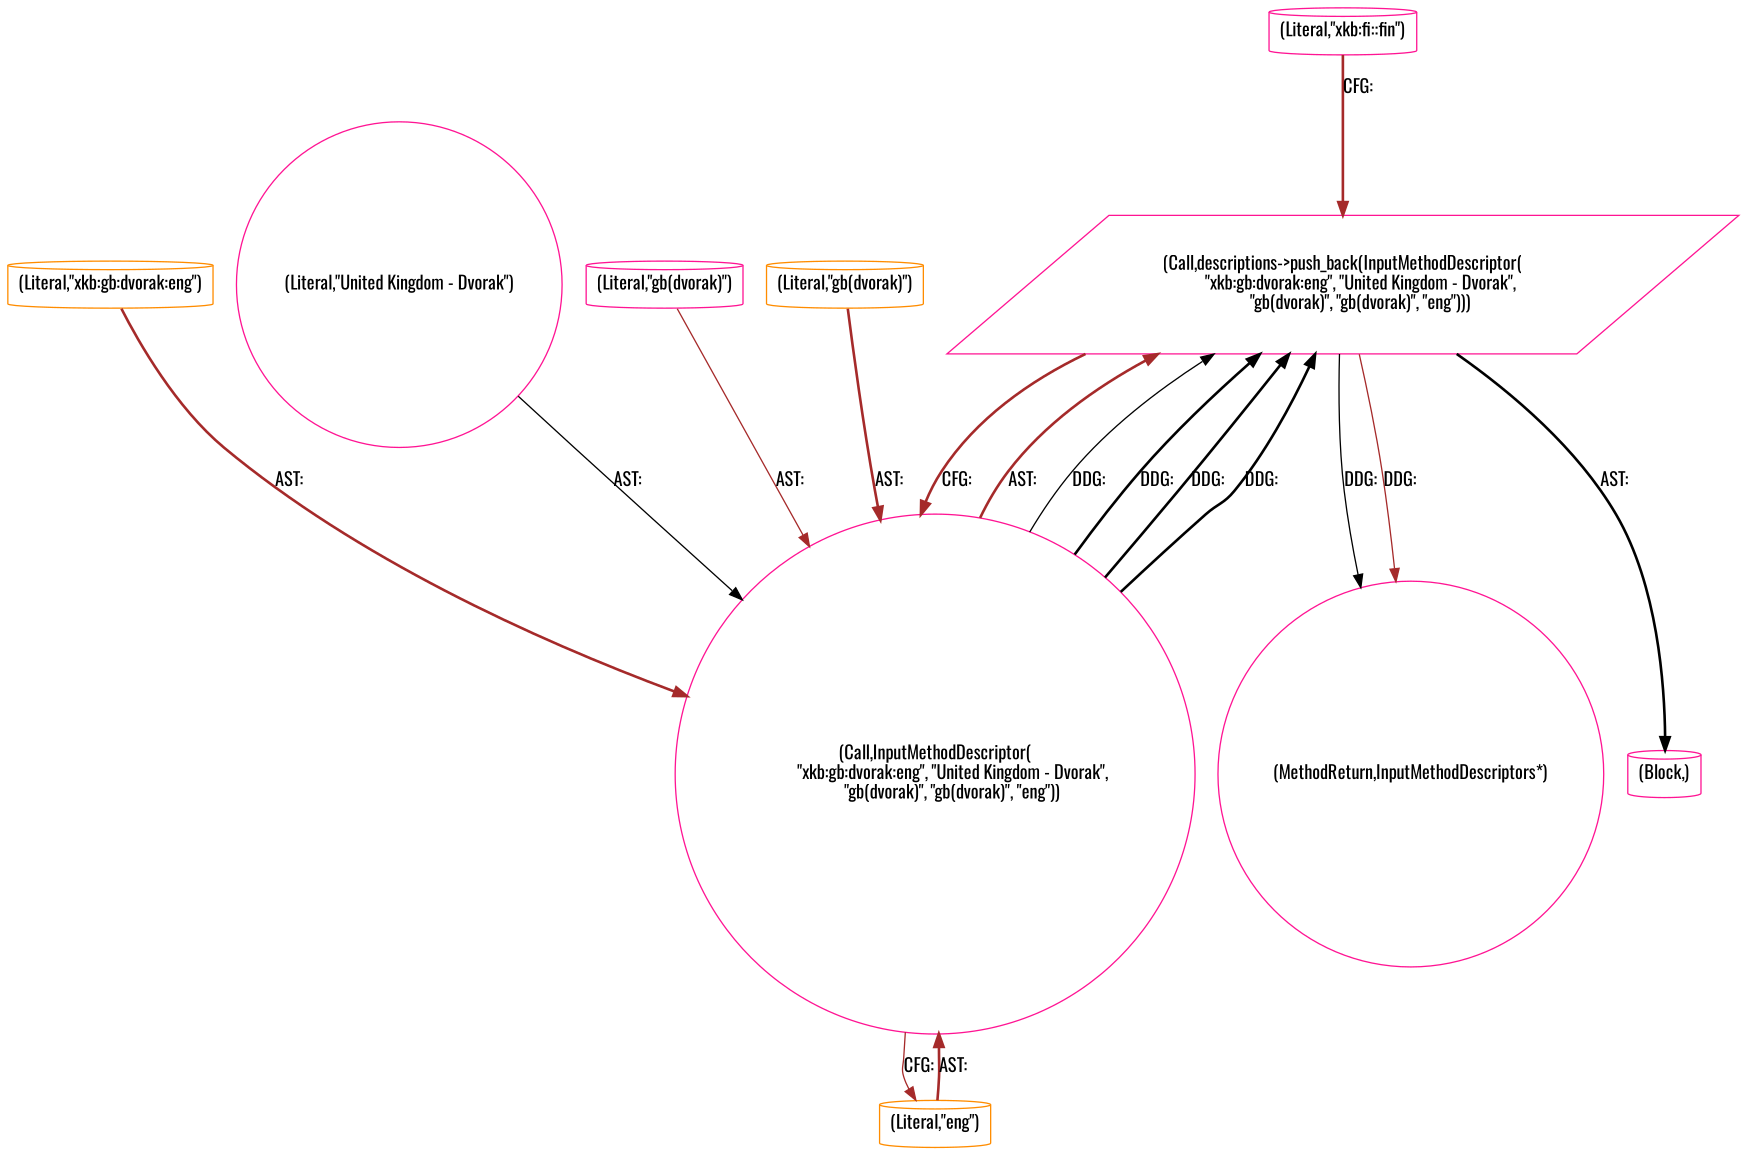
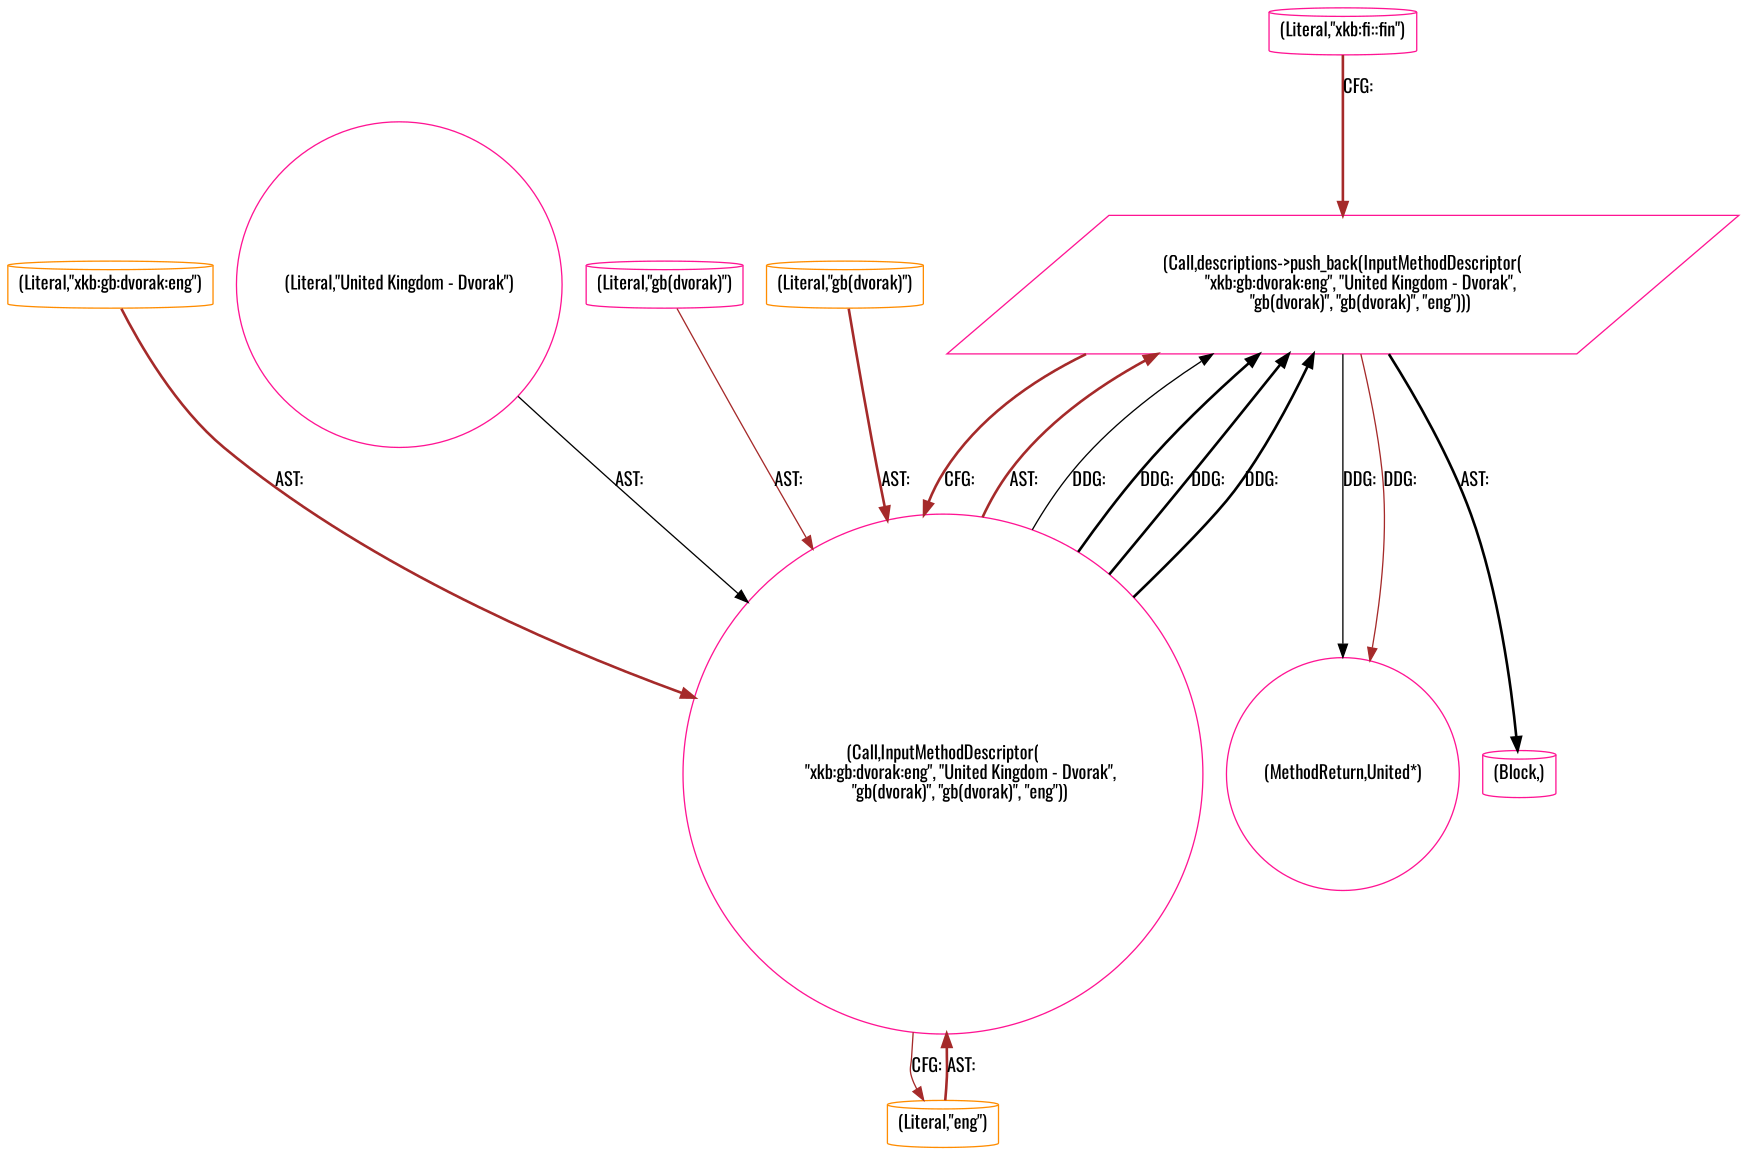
(1411, 774) -> (1343, 774)
